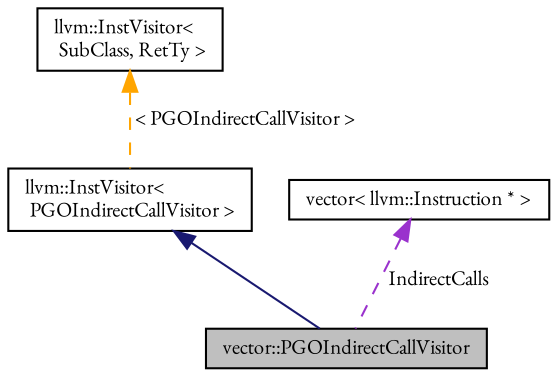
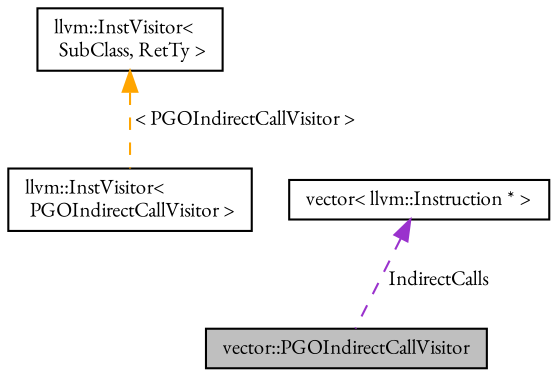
(255, 286) -> none
